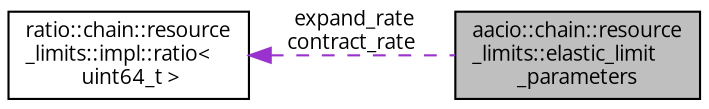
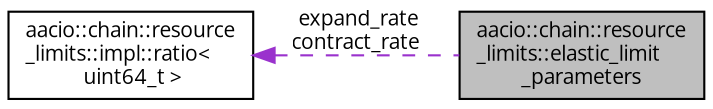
(129, 55) -> (131, 55)
